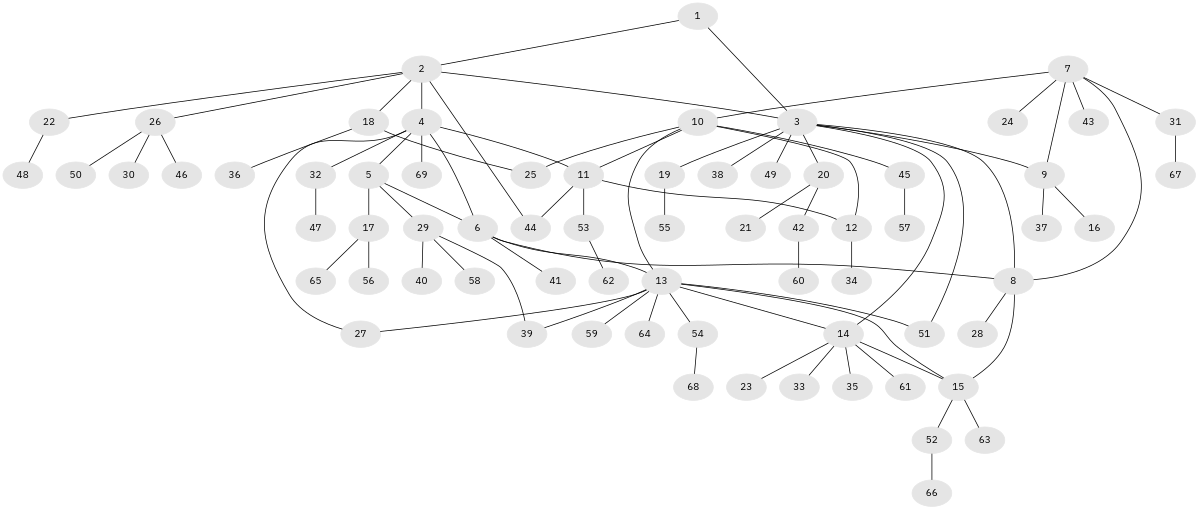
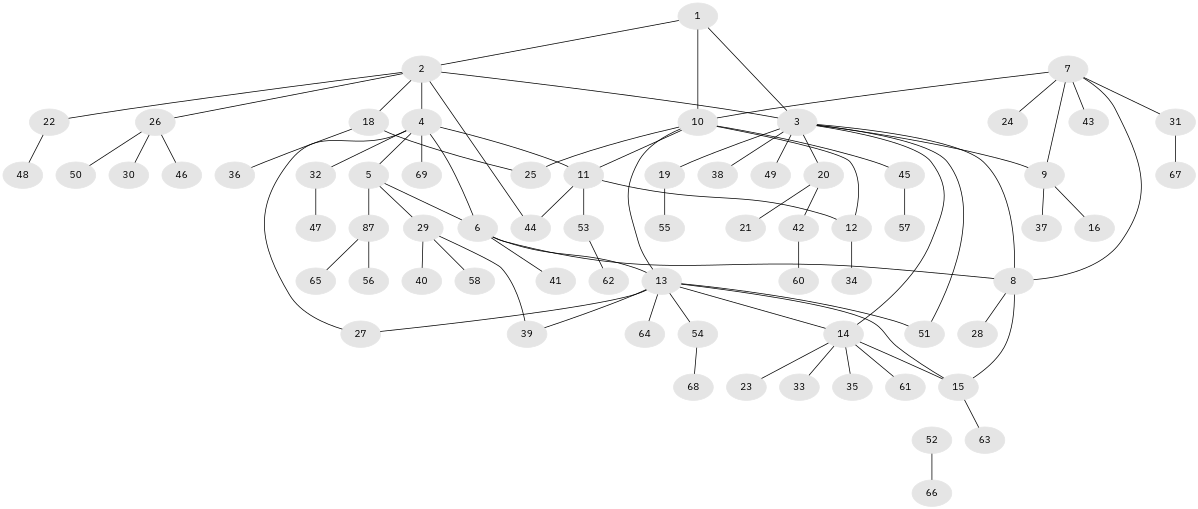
none -> (698, 69)
(369, 228) -> (369, 228)
(592, 334) -> none
(945, 414) -> none
